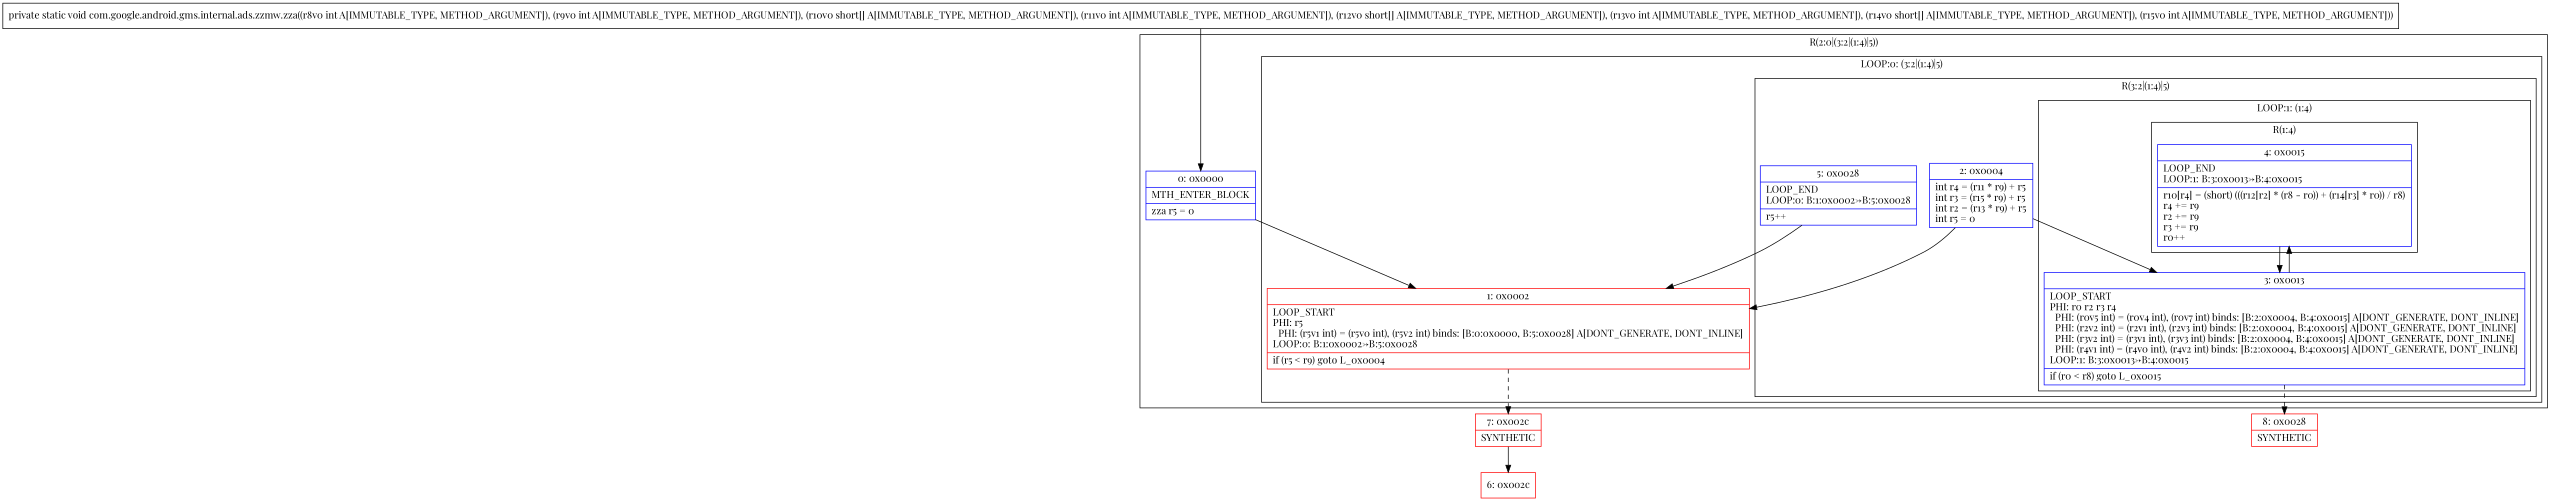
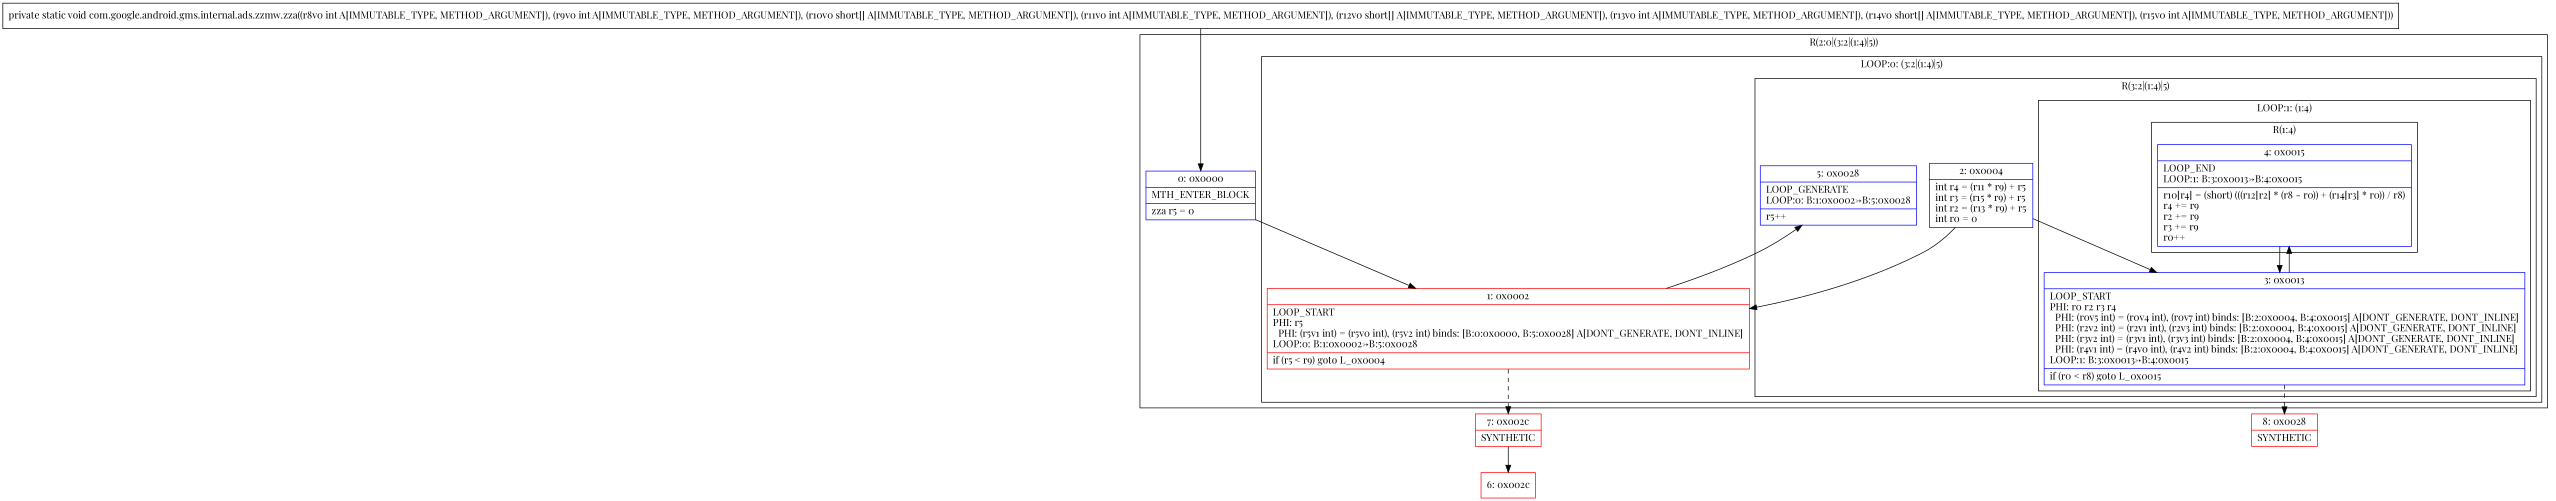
(1792, 190) -> (1807, 190)
(1955, 219) -> (1956, 219)
(1740, 261) -> (1733, 264)
